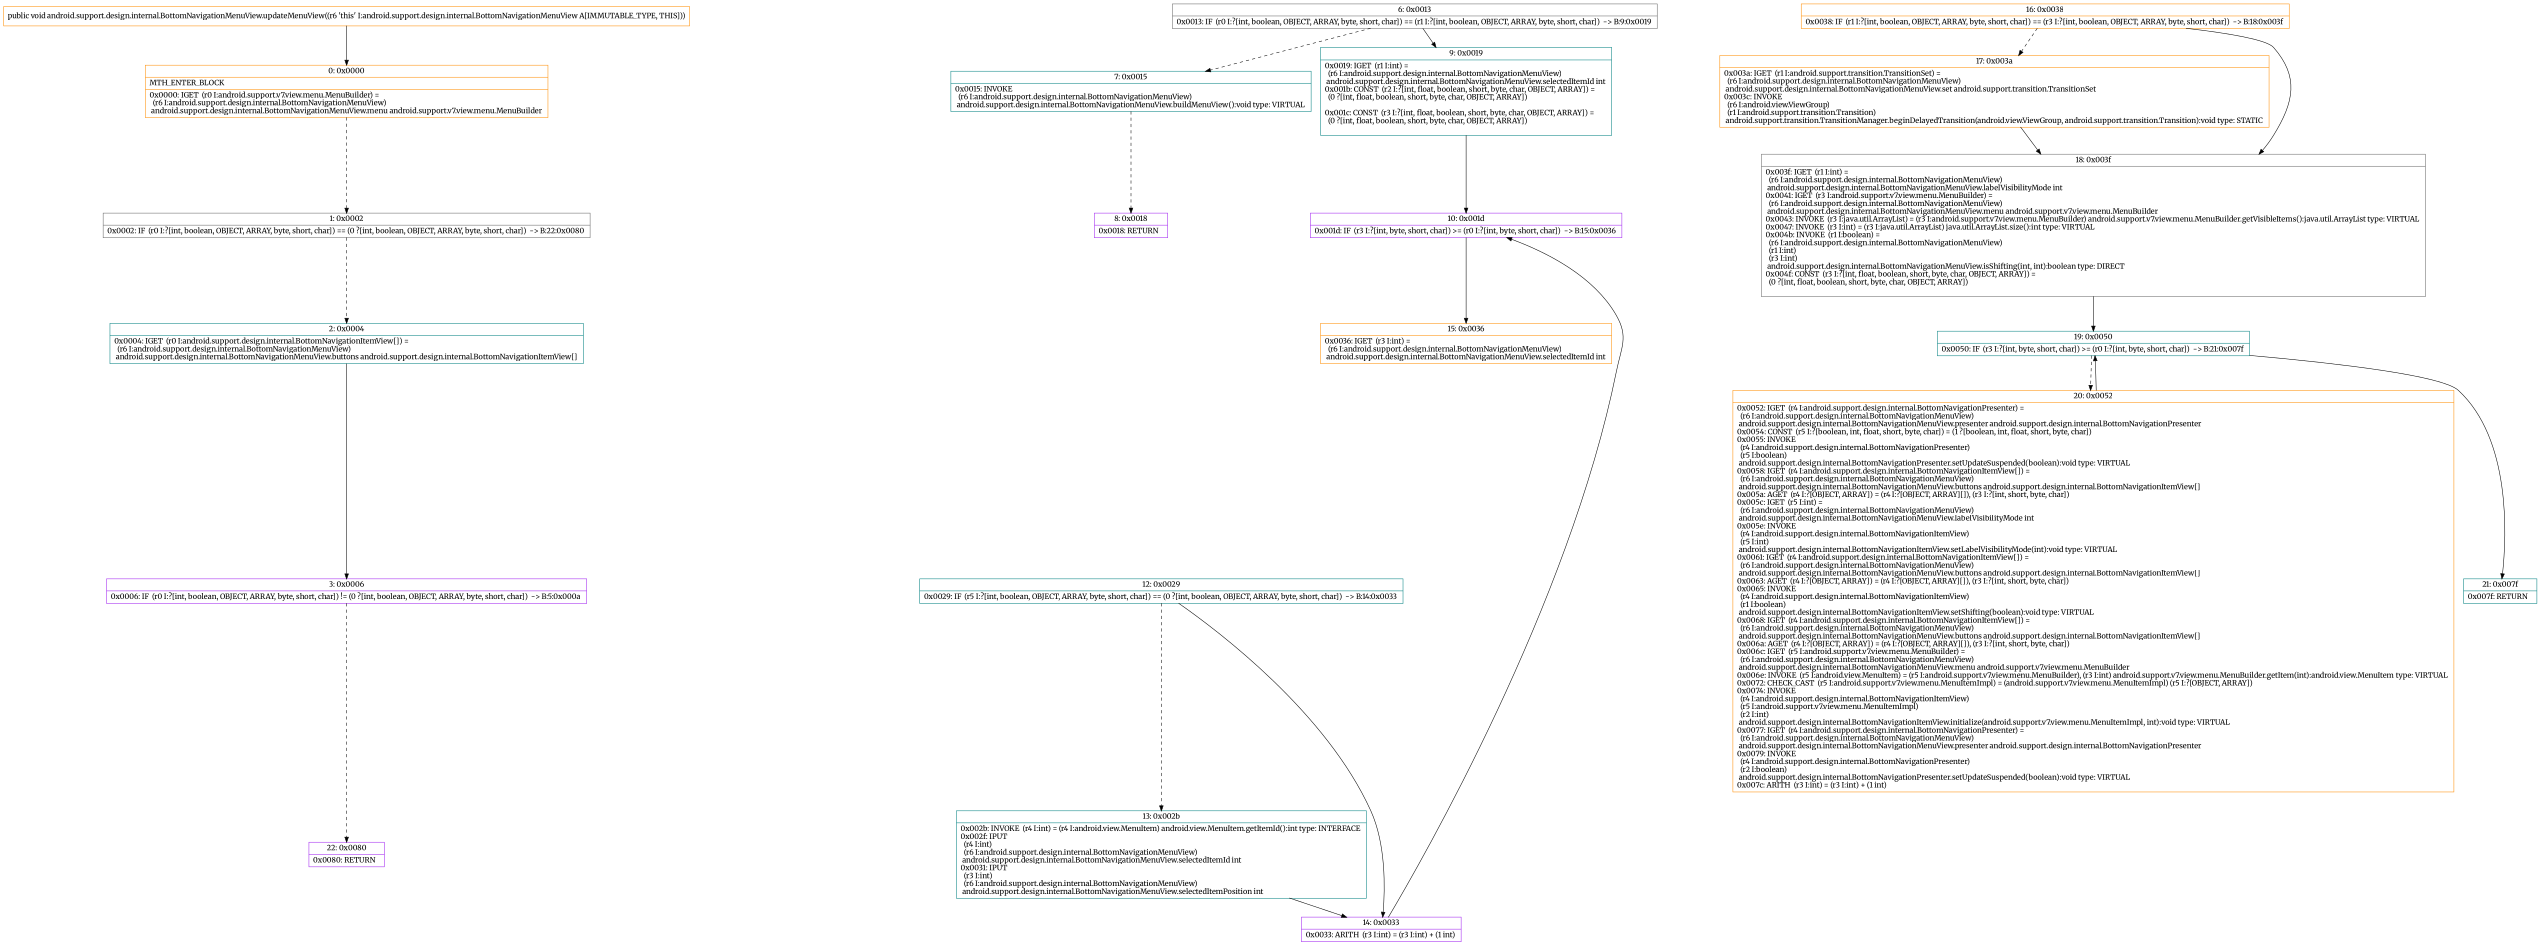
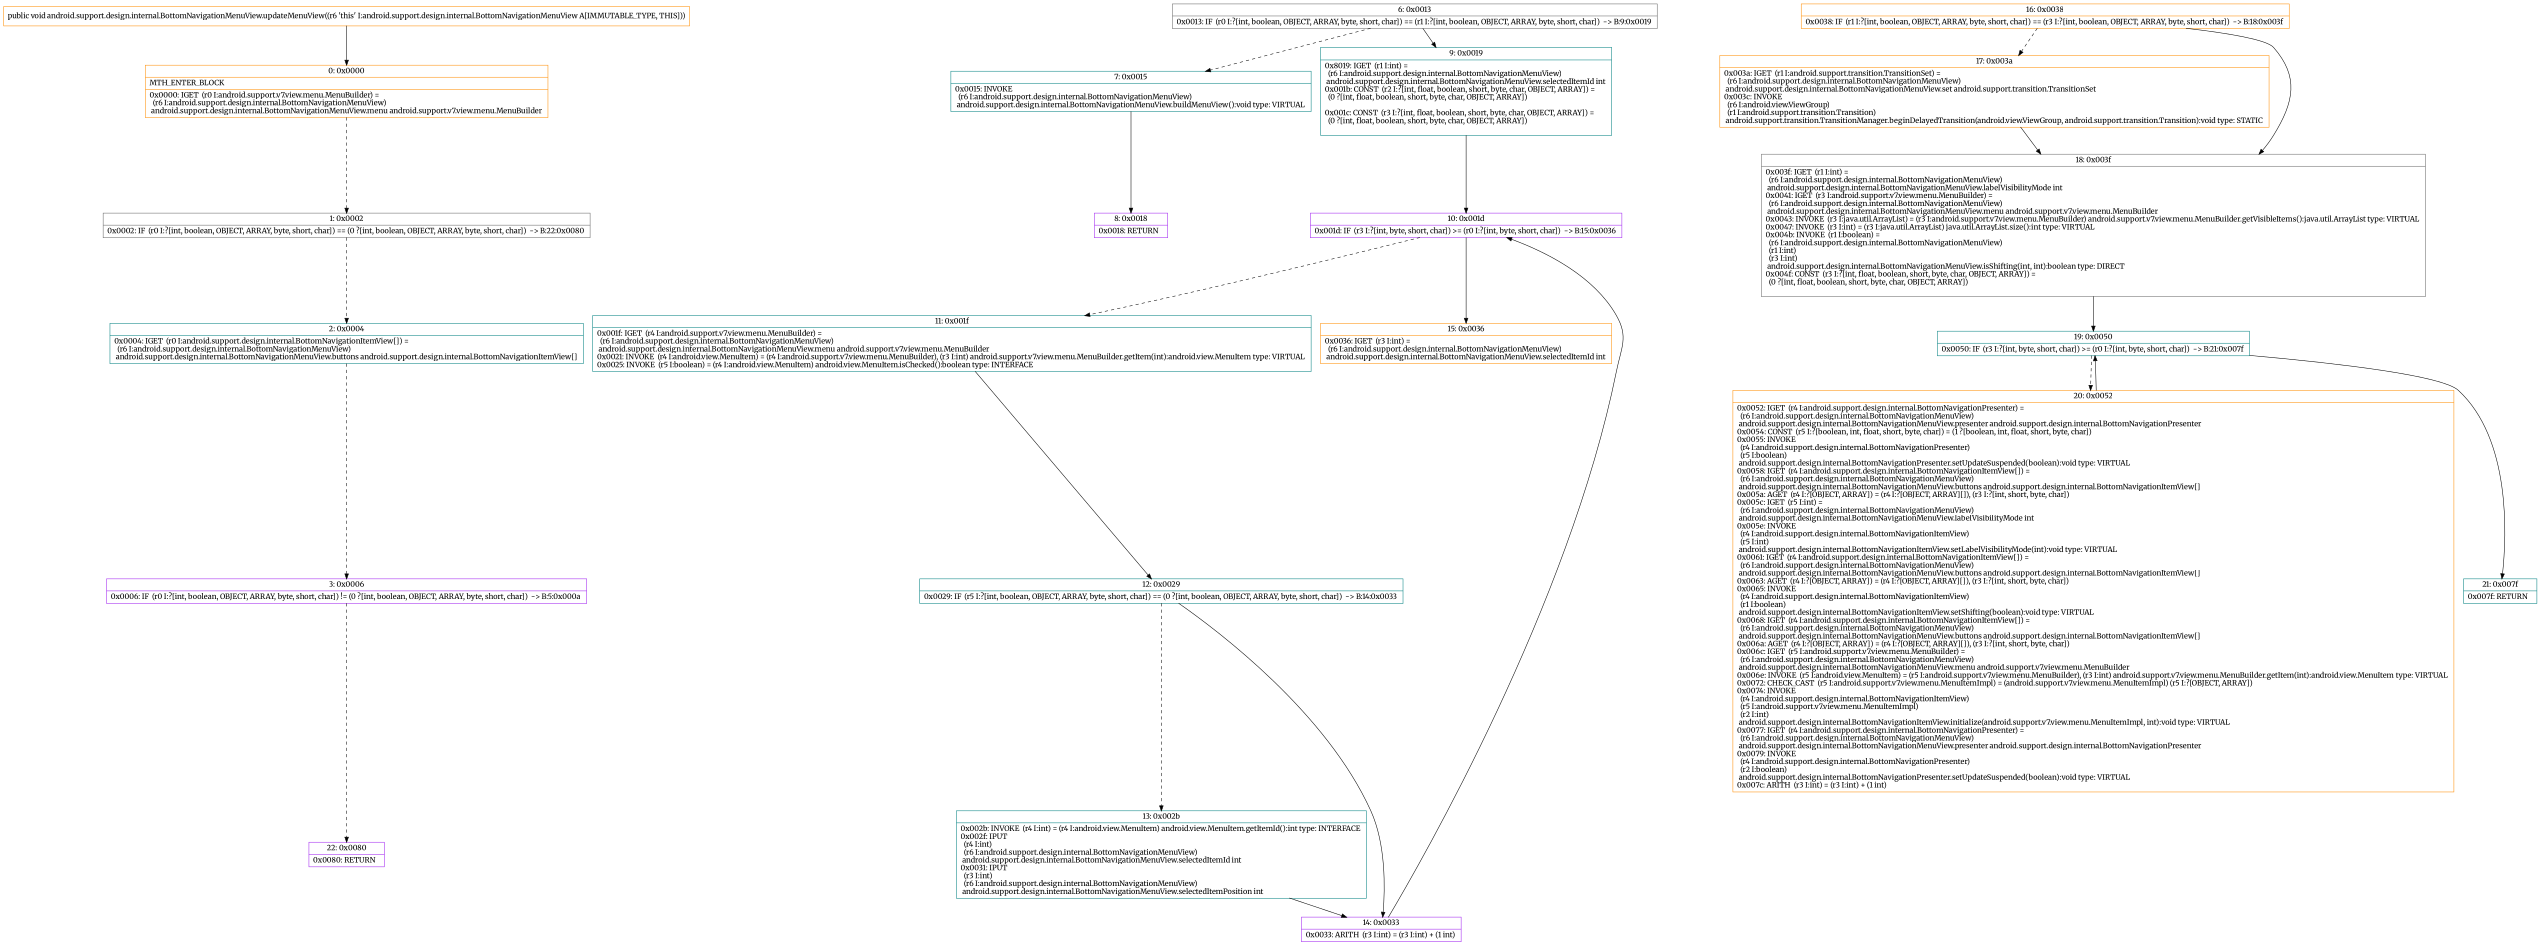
(1367, 66) -> (1367, 66)
(1131, 160) -> (1131, 160)
none -> (952, 343)
(347, 469) -> (347, 469)
